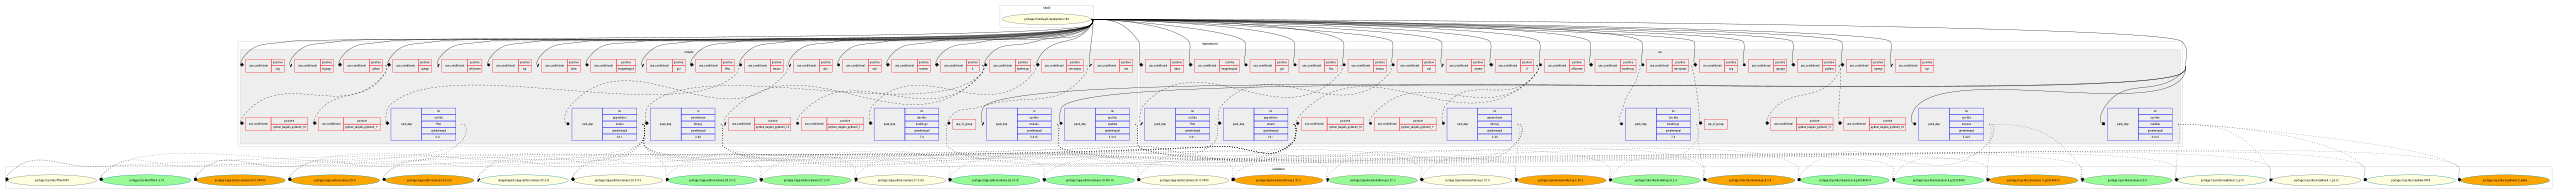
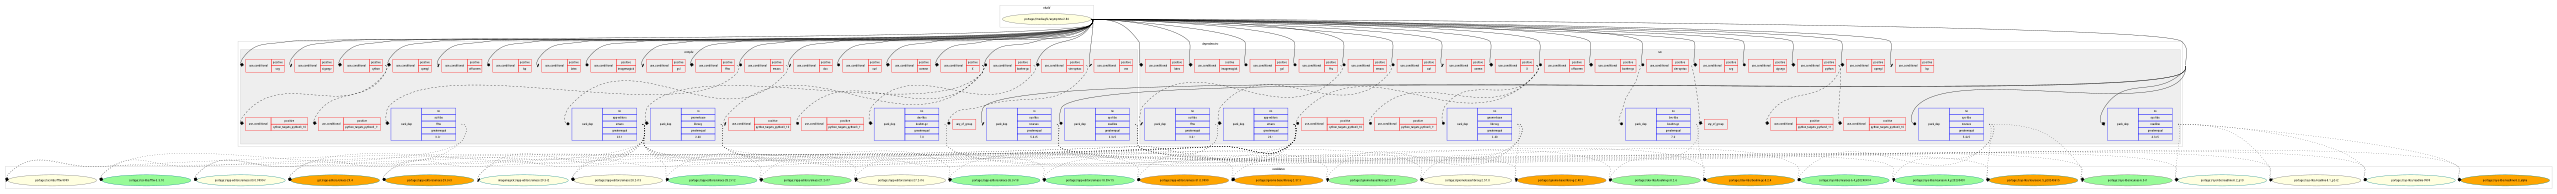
(241, 180) -> (241, 180)
(335, 180) -> (335, 180)
(1184, 180) -> (1184, 180)
